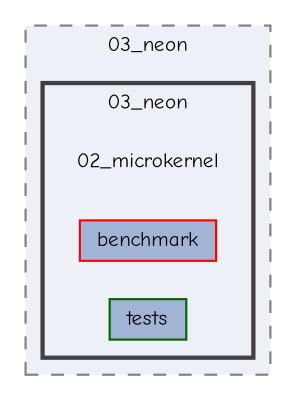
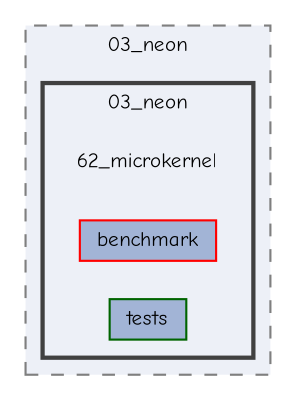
(148, 162) -> (148, 162)
